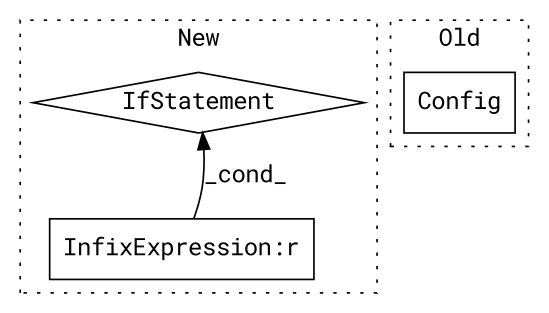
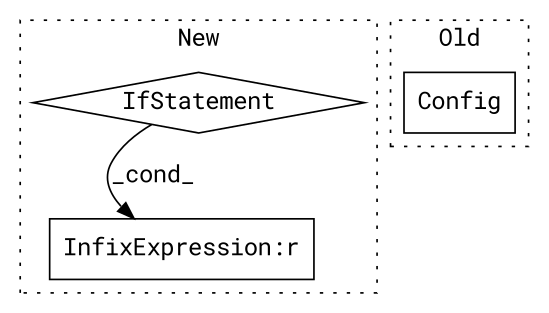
(203, 185) -> (114, 159)
